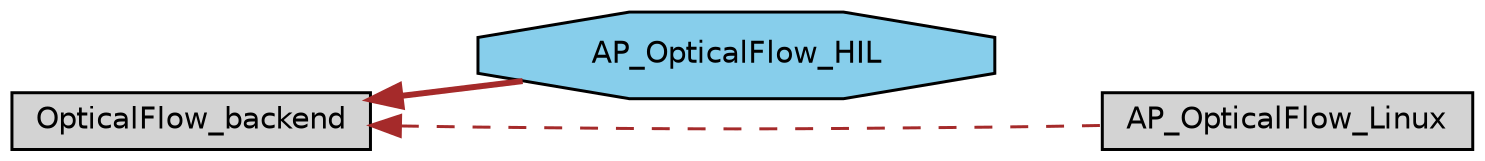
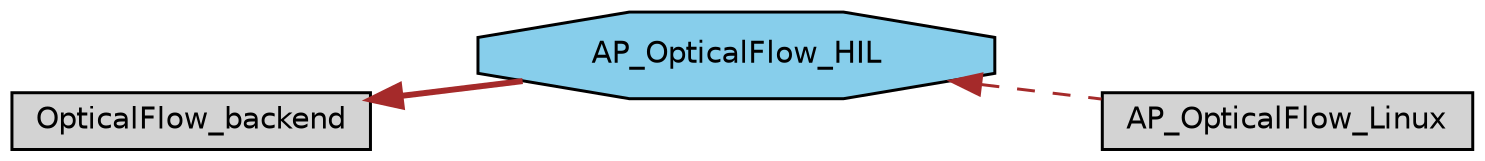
(752, 129) -> (1041, 92)
